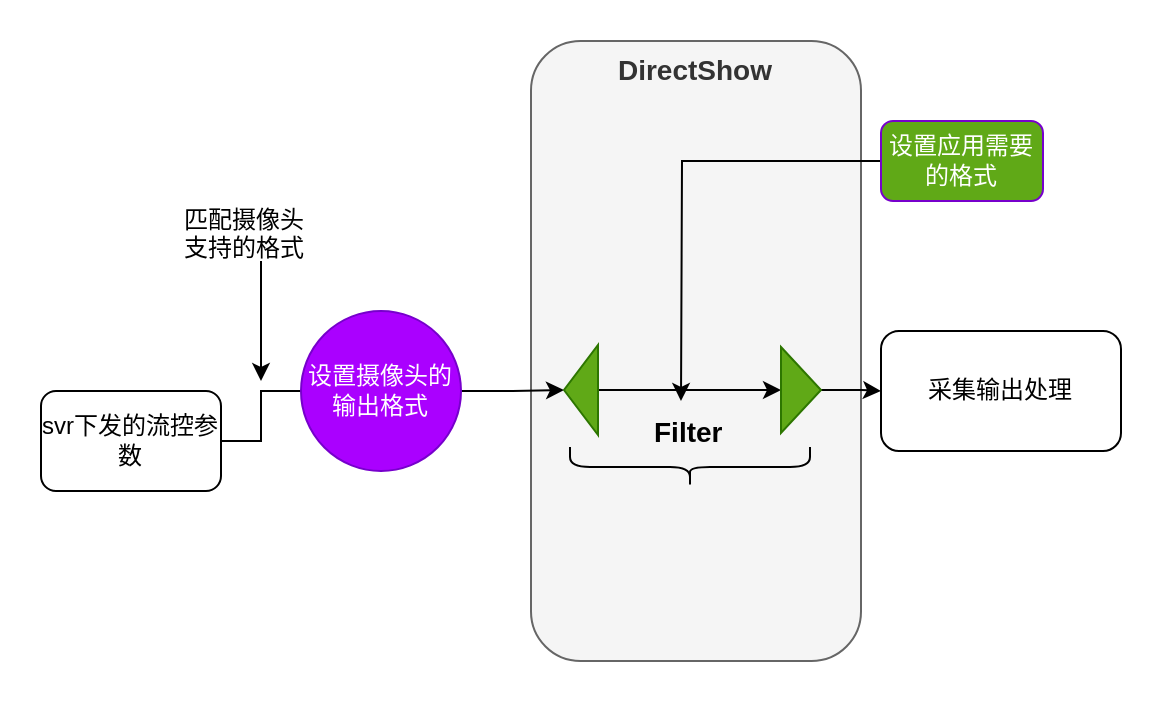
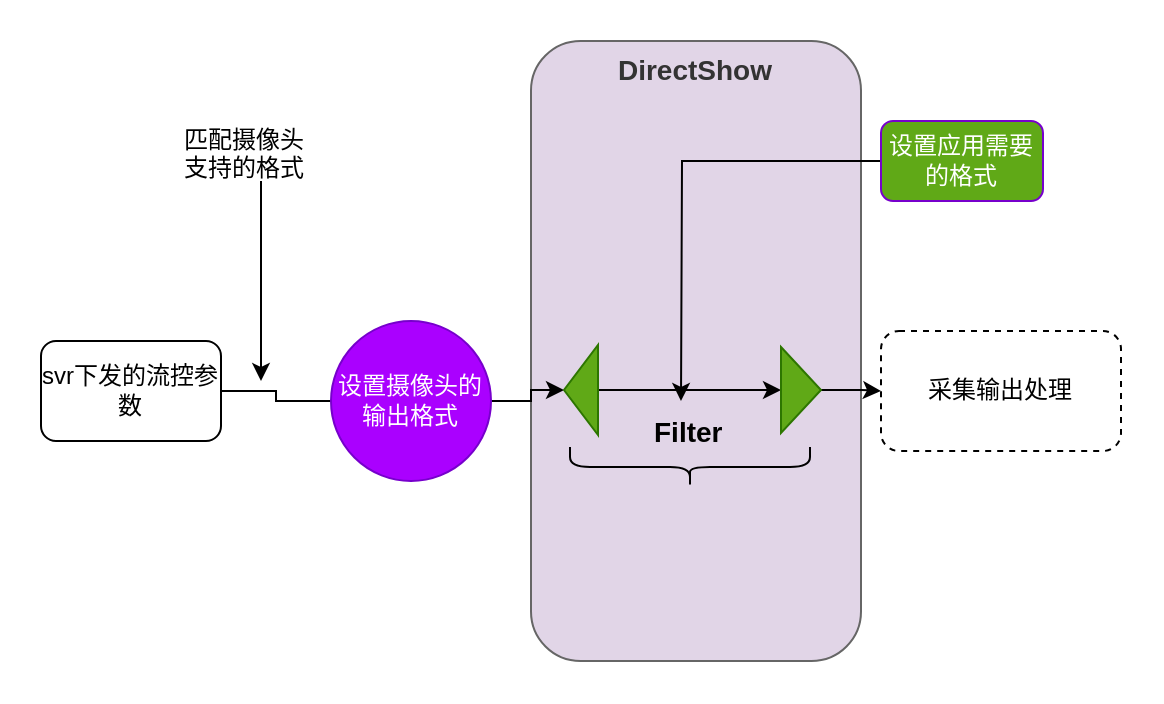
(696, 72) -> (696, 72)
(261, 231) -> (261, 151)
(381, 391) -> (411, 401)
(1001, 391) -> (1001, 391)
(131, 441) -> (131, 391)
